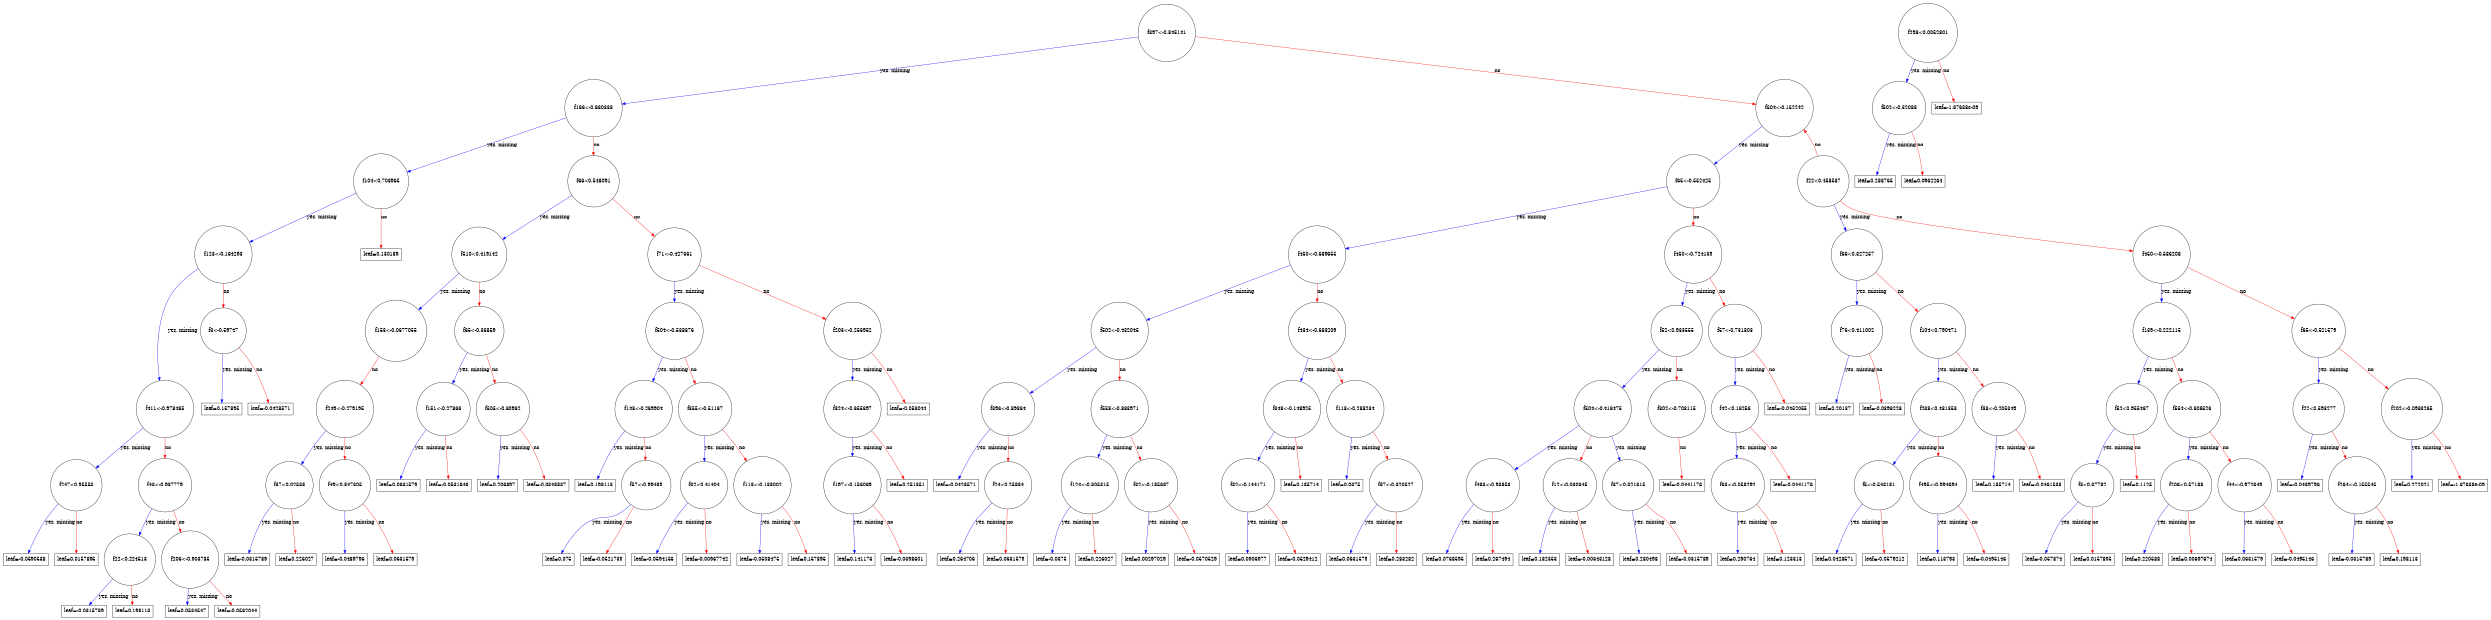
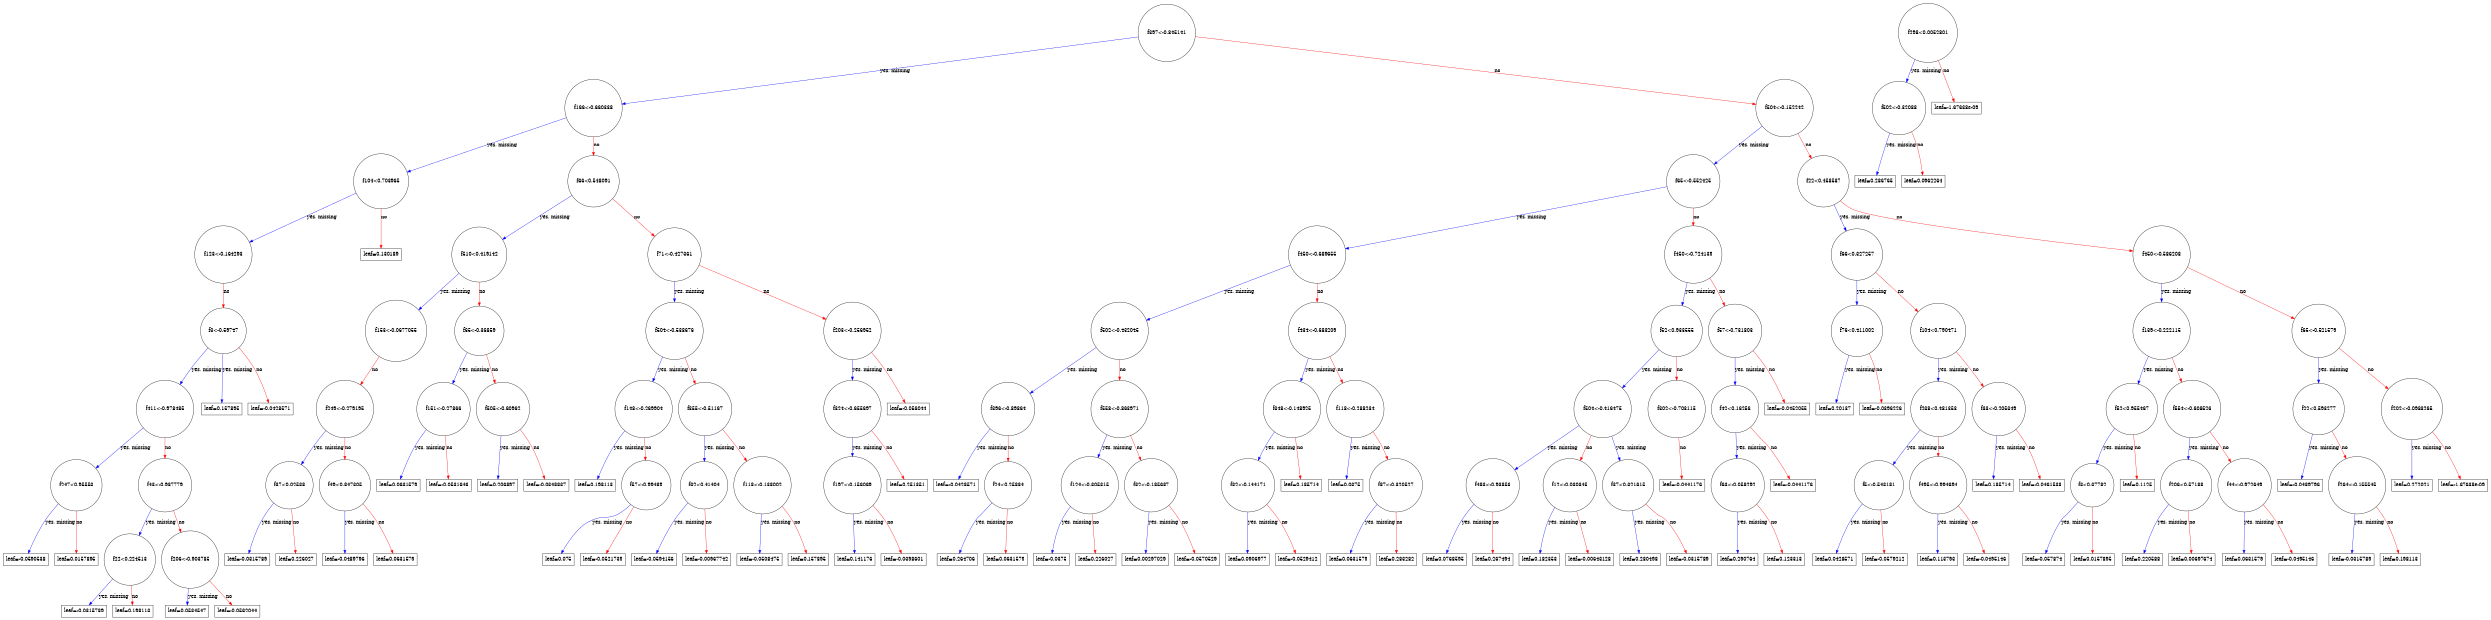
(1813, 144) -> (1804, 145)
(162, 316) -> (194, 364)
